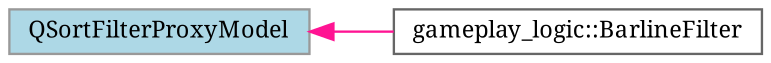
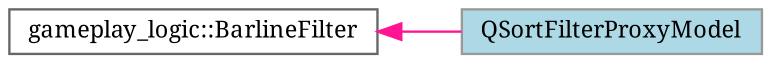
(364, 32) -> (432, 32)
